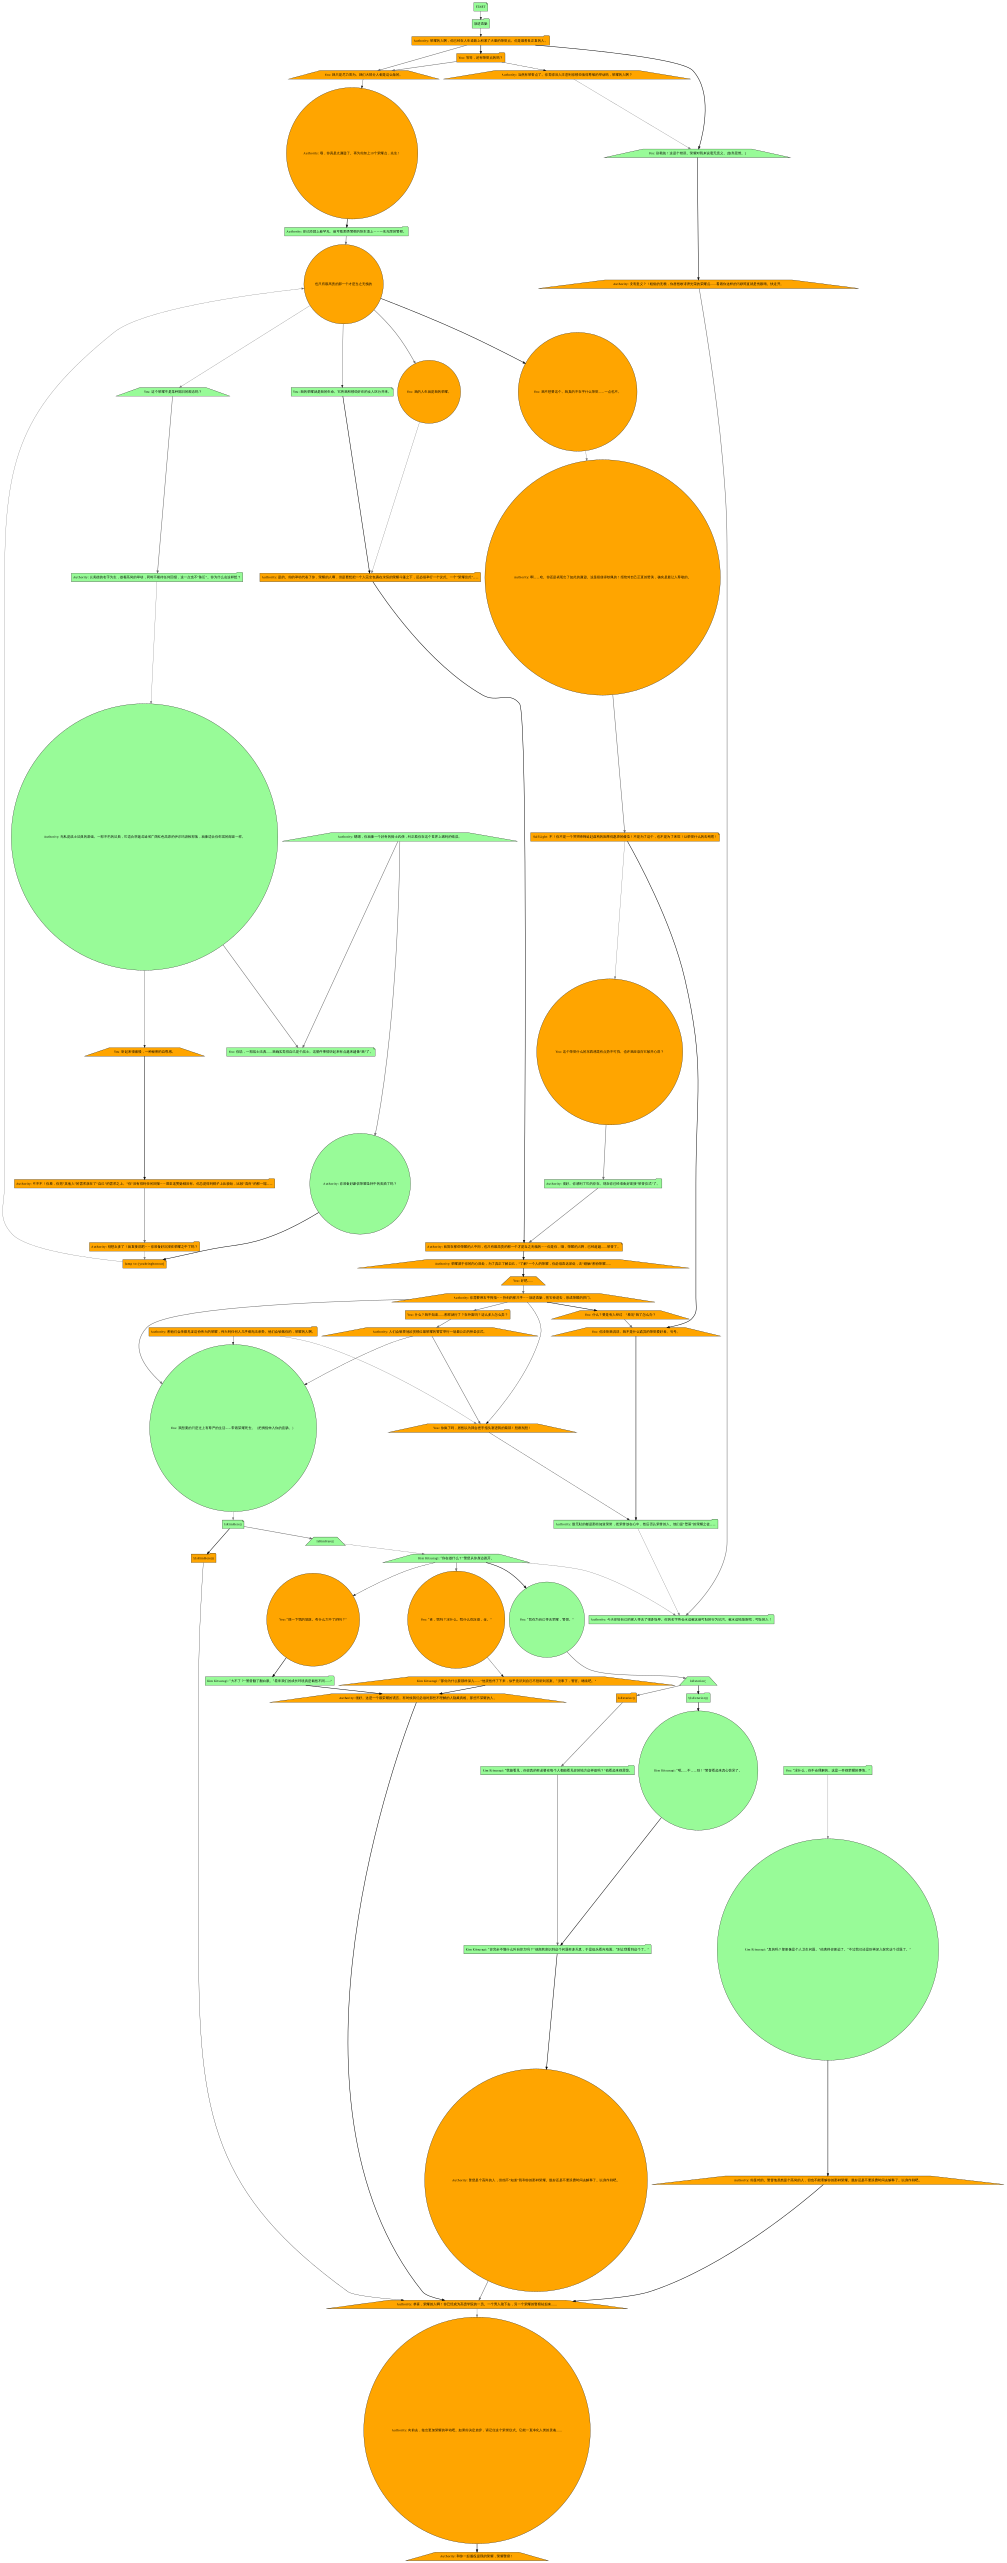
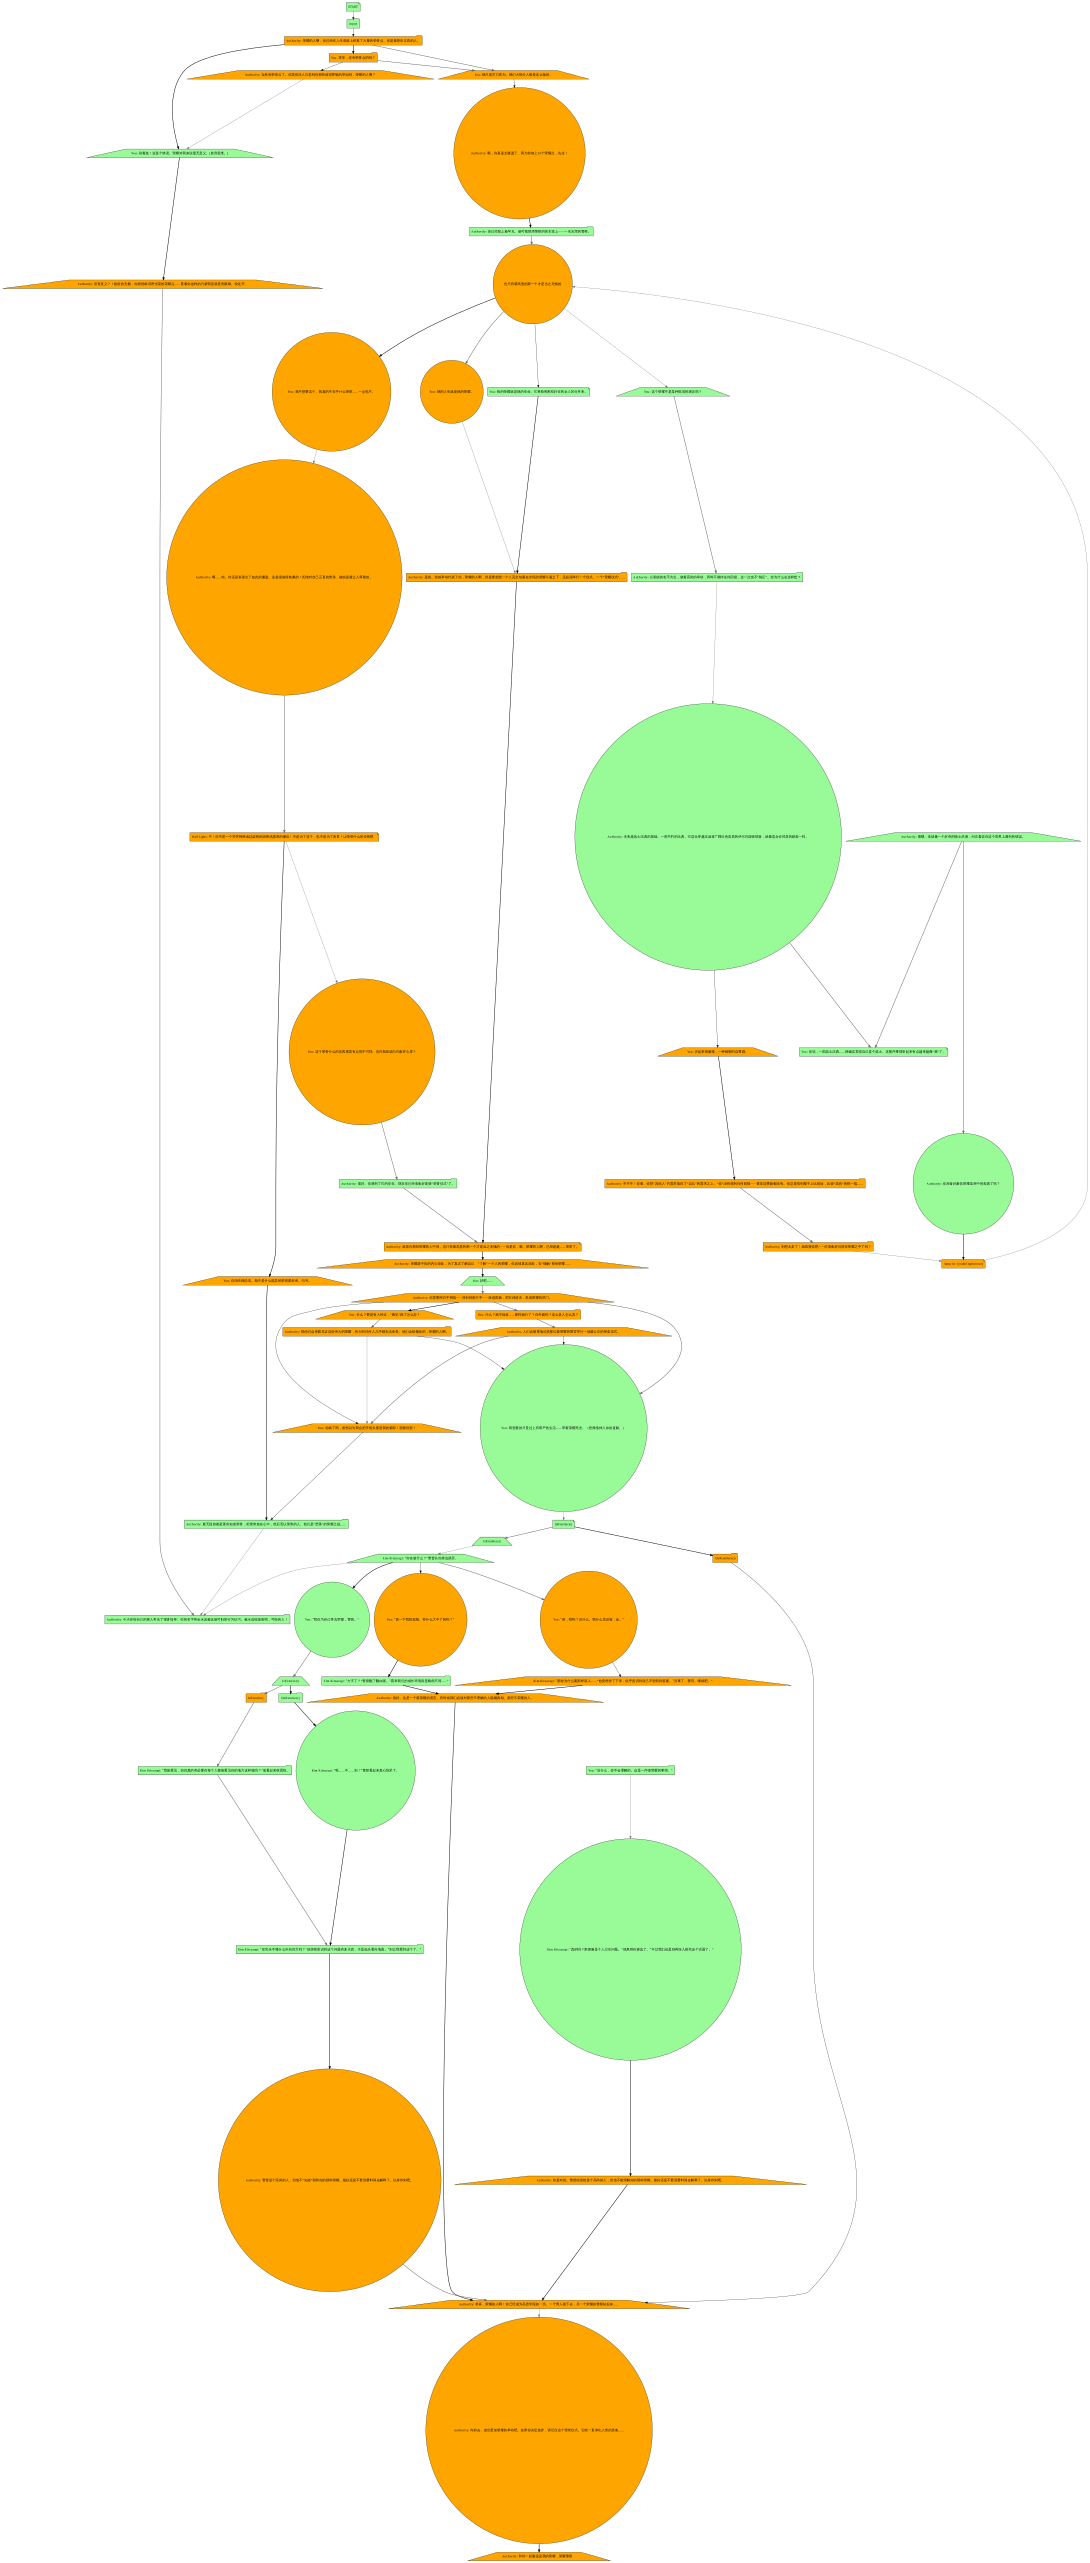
(481, 24) -> (353, 24)
(523, 1281) -> (483, 1281)
(627, 1322) -> (377, 1323)
